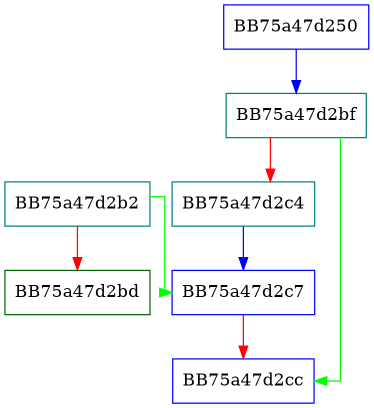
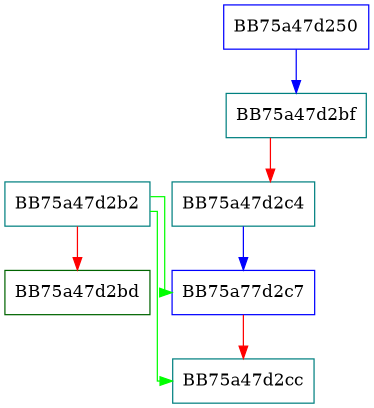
(340, 266) -> (157, 294)
(243, 293) -> (243, 293)
(243, 381) -> (243, 381)
